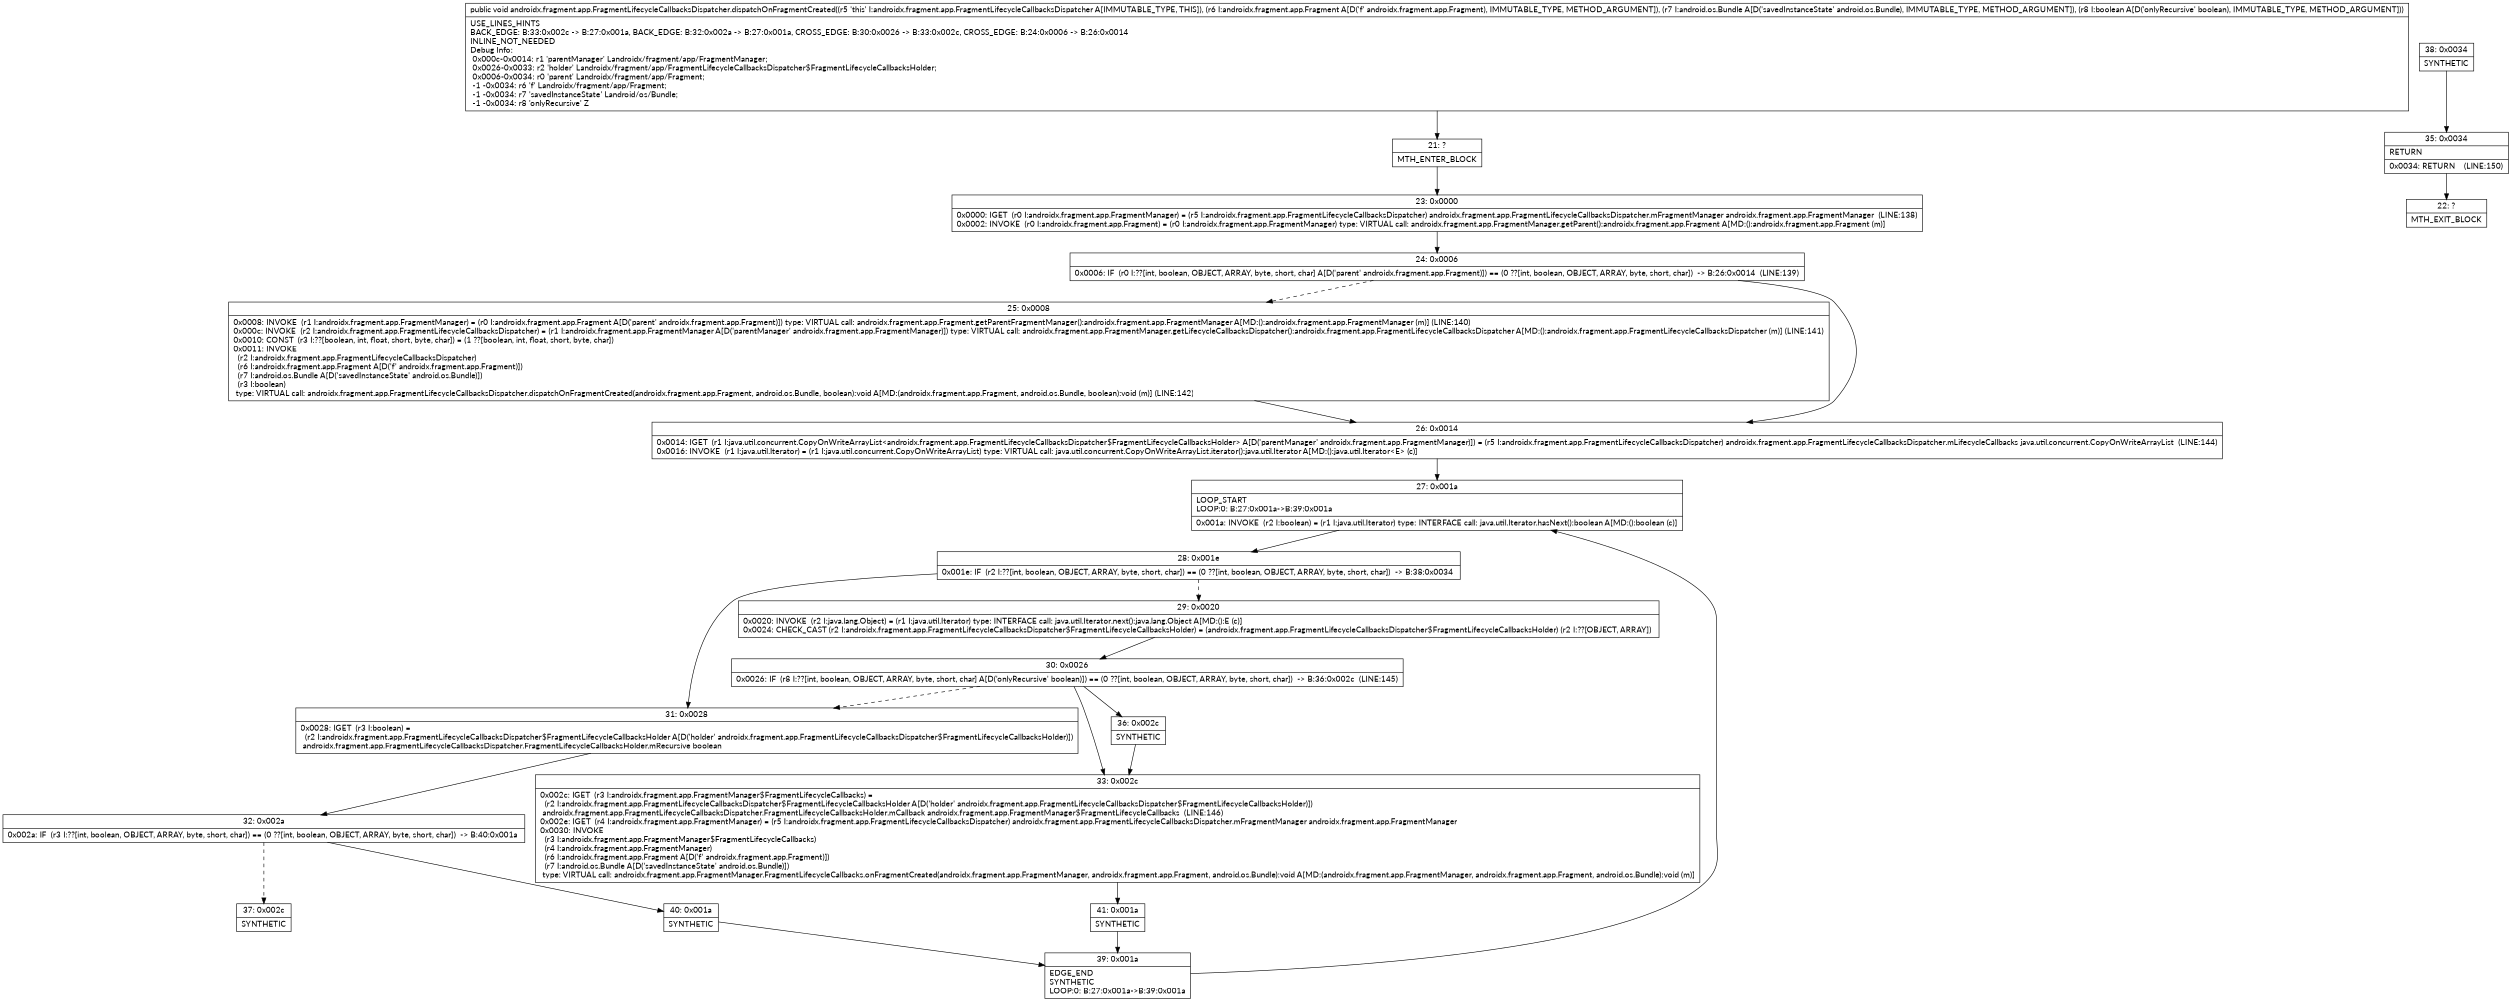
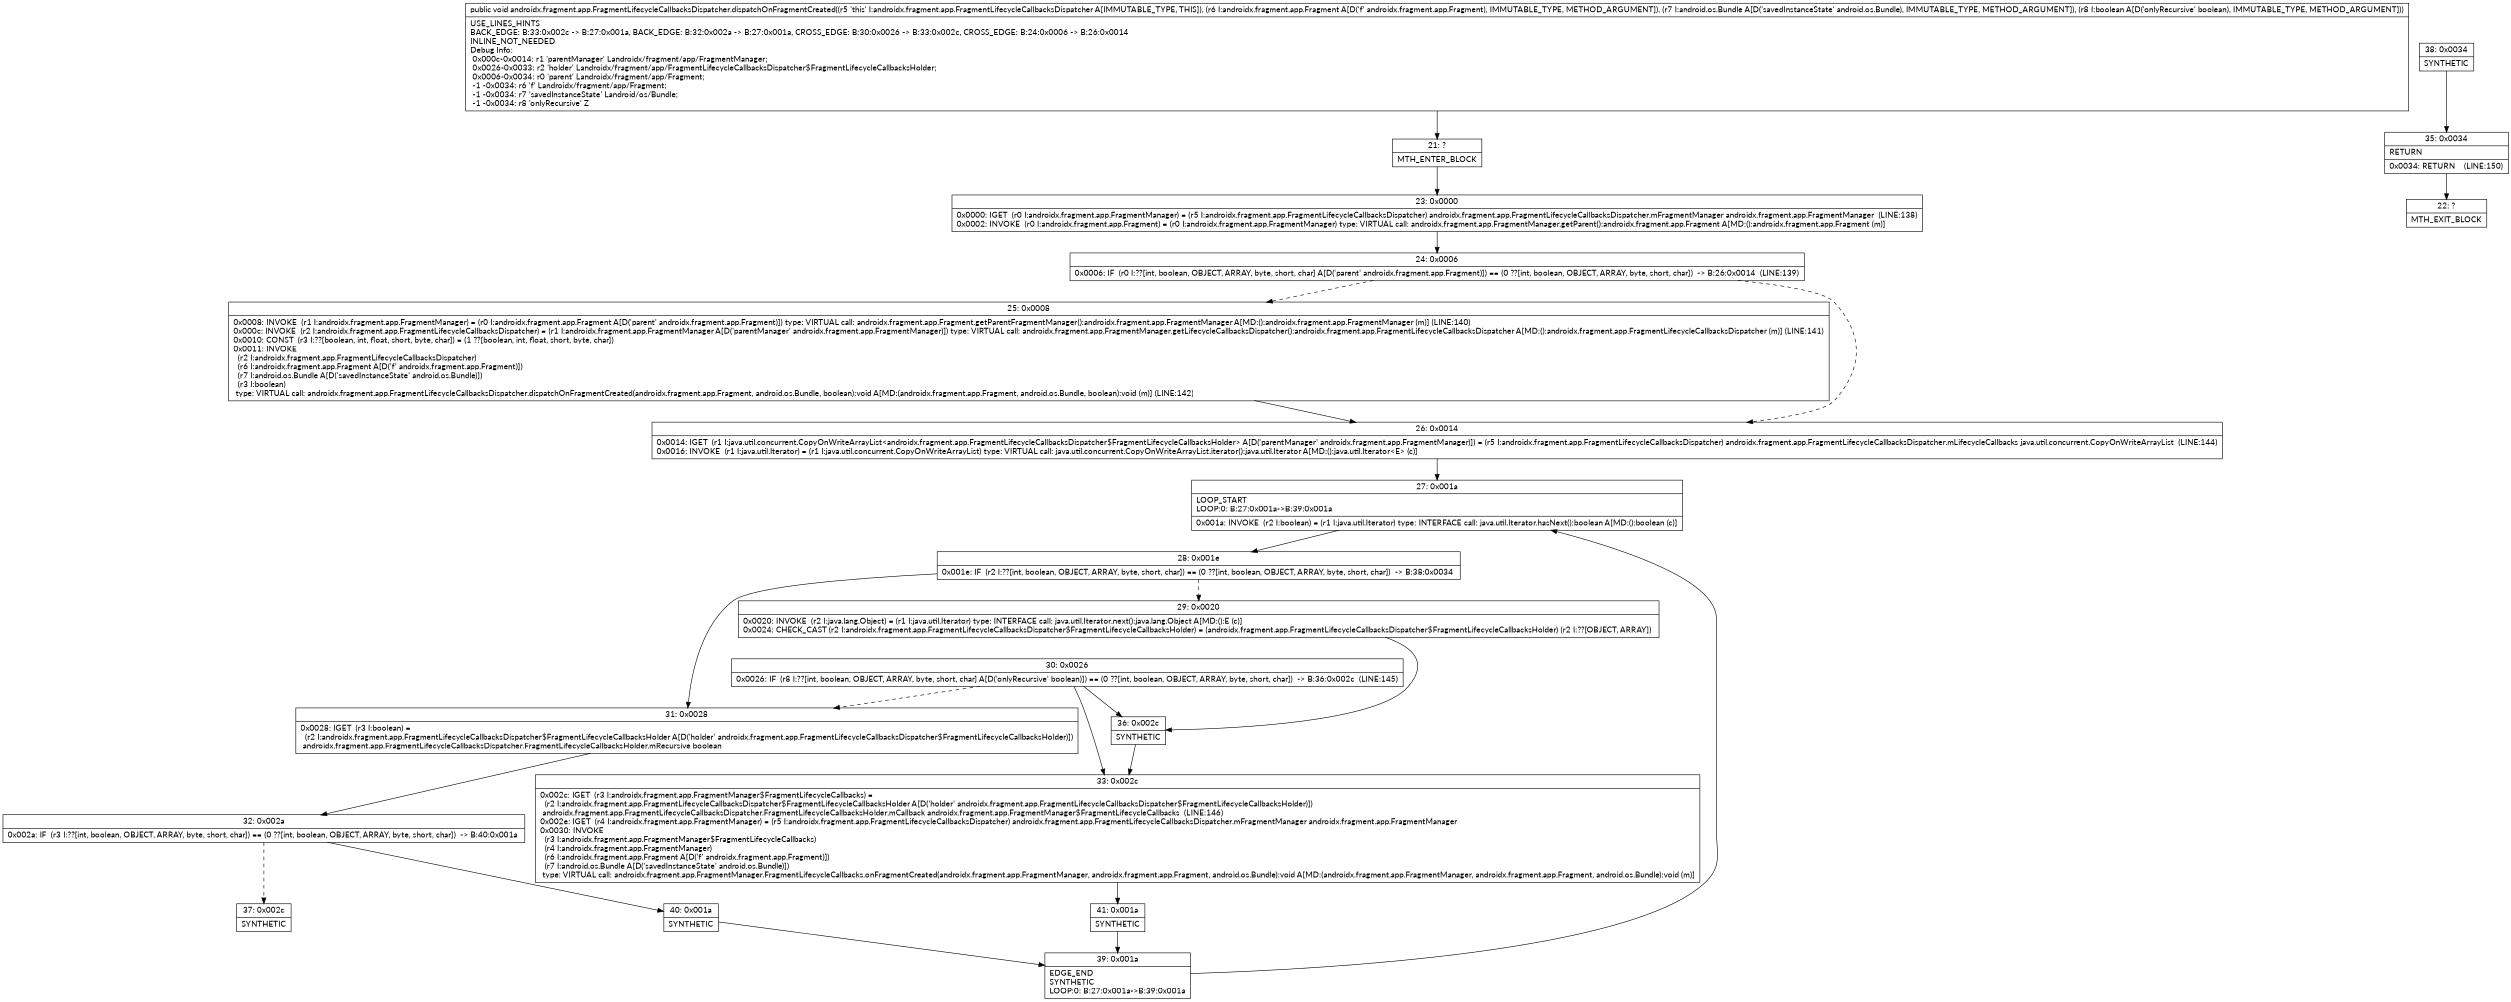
(1856, 344) -> (1856, 344)
(1130, 647) -> (1328, 717)
